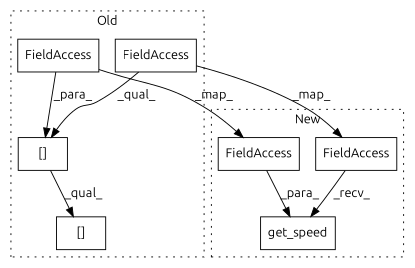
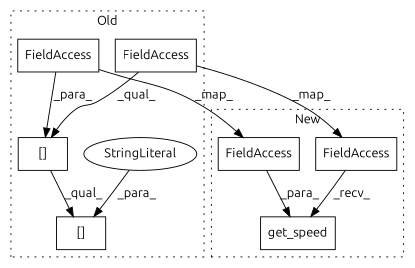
none -> (140, 154)
